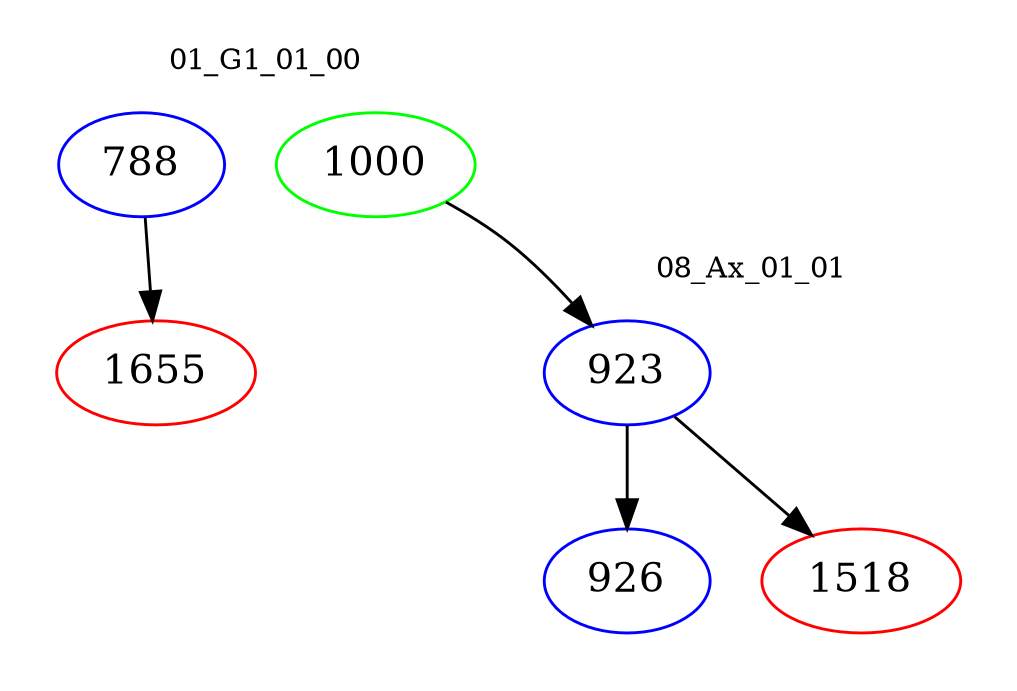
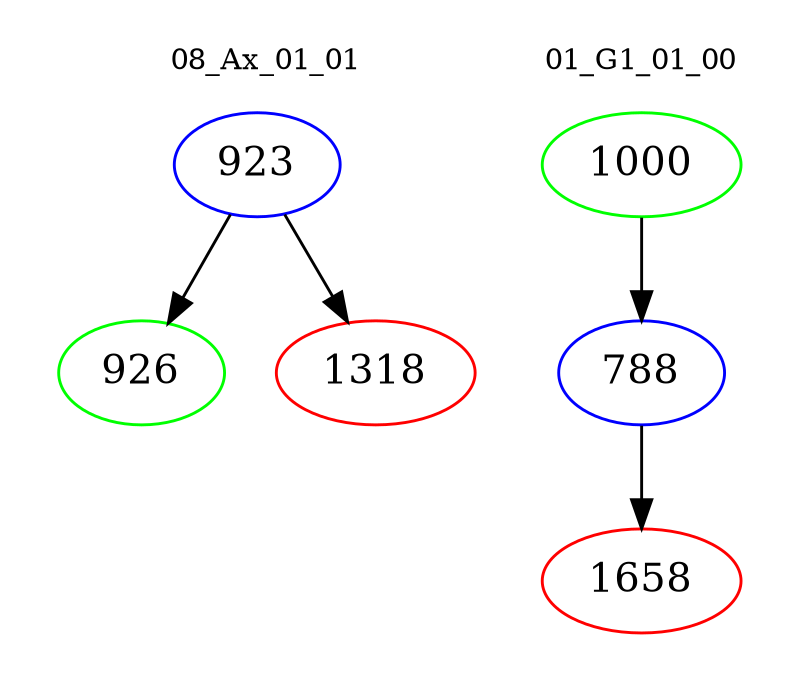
(538, 269) -> (642, 255)
(156, 373) -> (642, 581)
(627, 581) -> (142, 373)
(861, 581) -> (376, 373)
